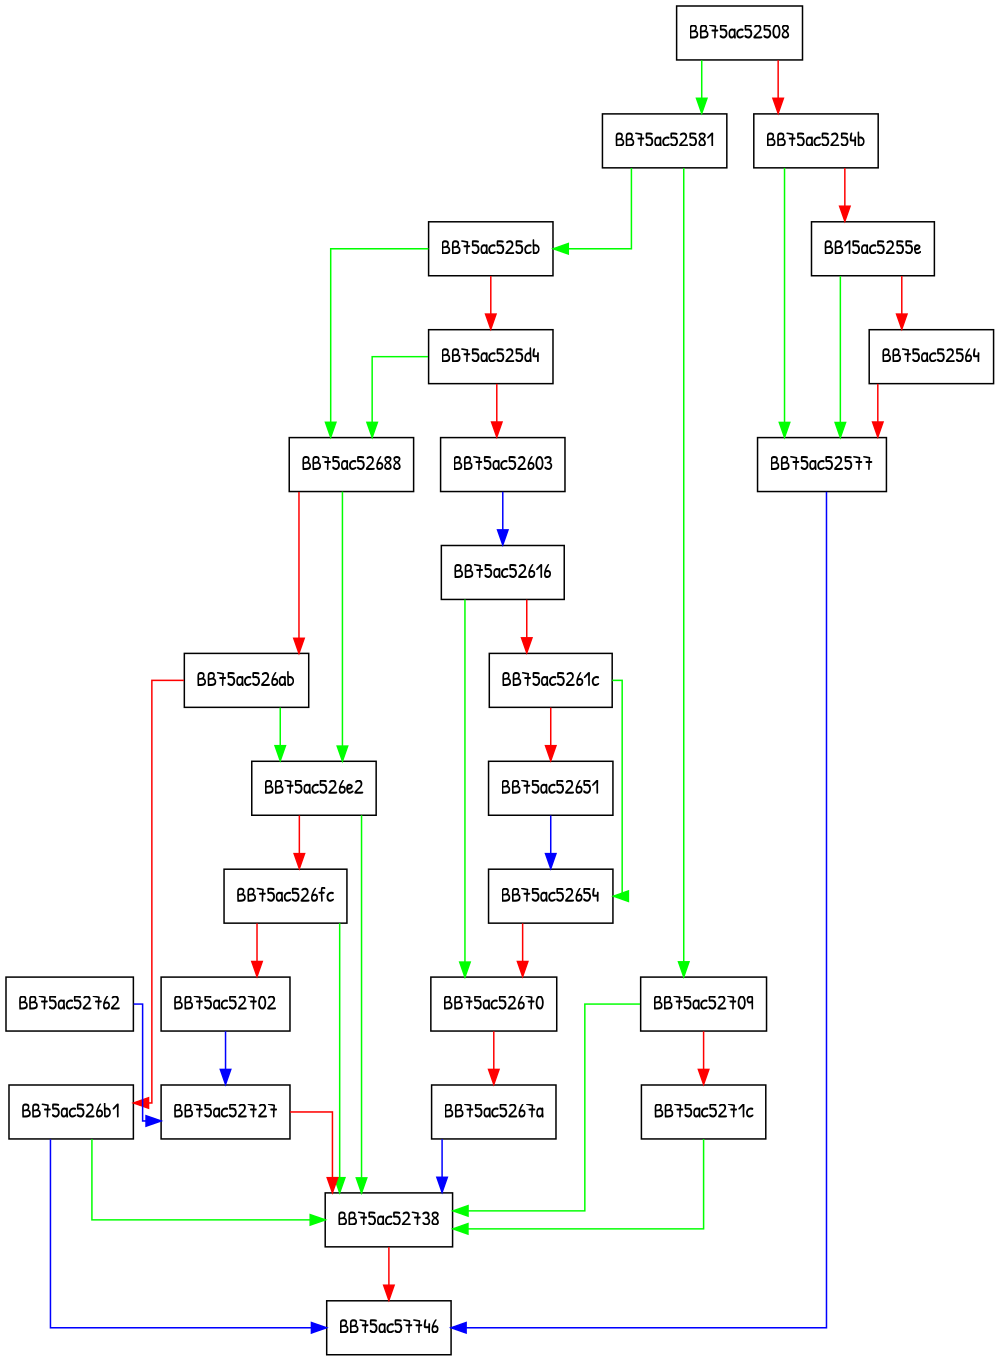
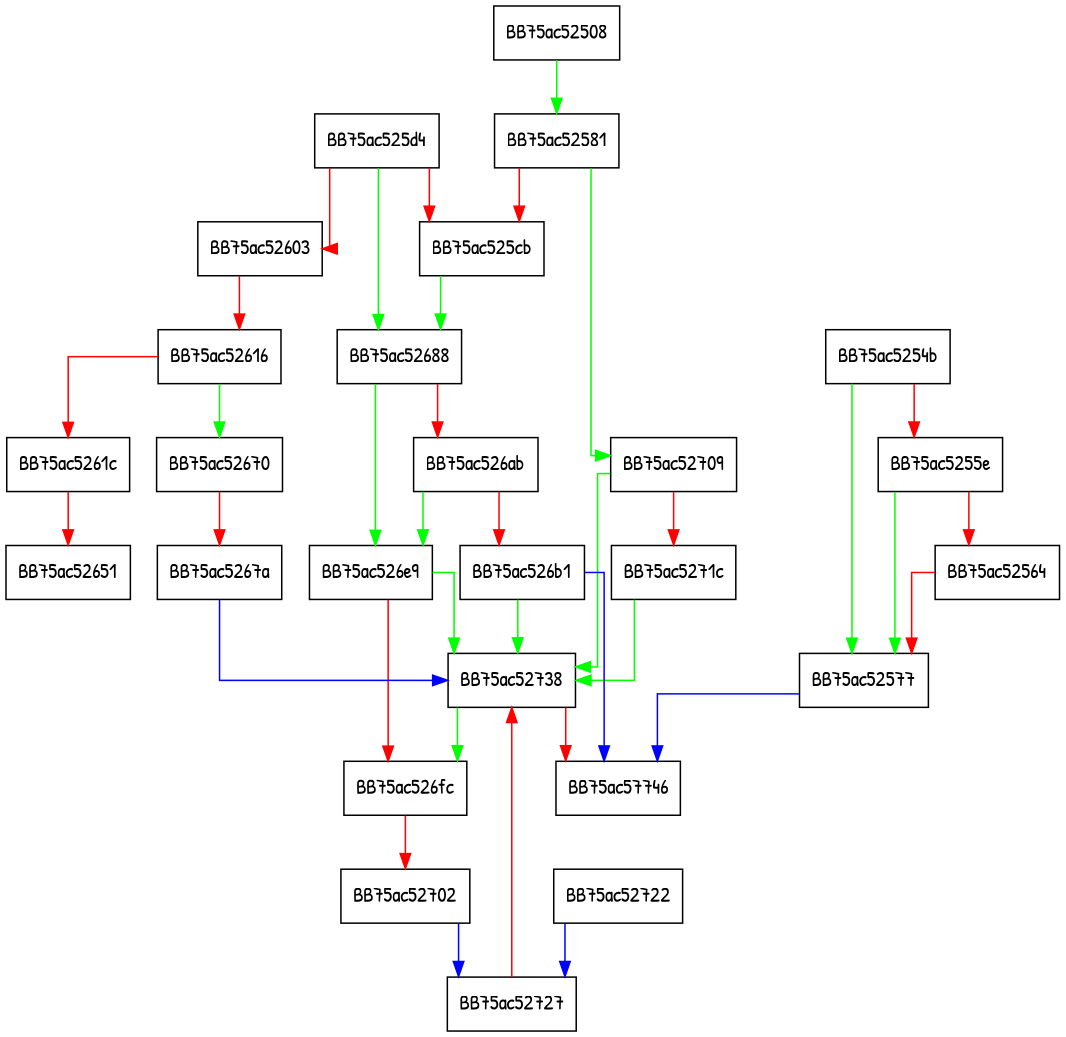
(778, 79) -> none
(631, 240) -> (519, 187)
(873, 249) -> (940, 465)
(491, 295) -> (429, 187)
(503, 511) -> (239, 295)
(314, 788) -> (371, 572)
(551, 896) -> none
(70, 1004) -> (618, 896)
(340, 1050) -> (457, 727)
